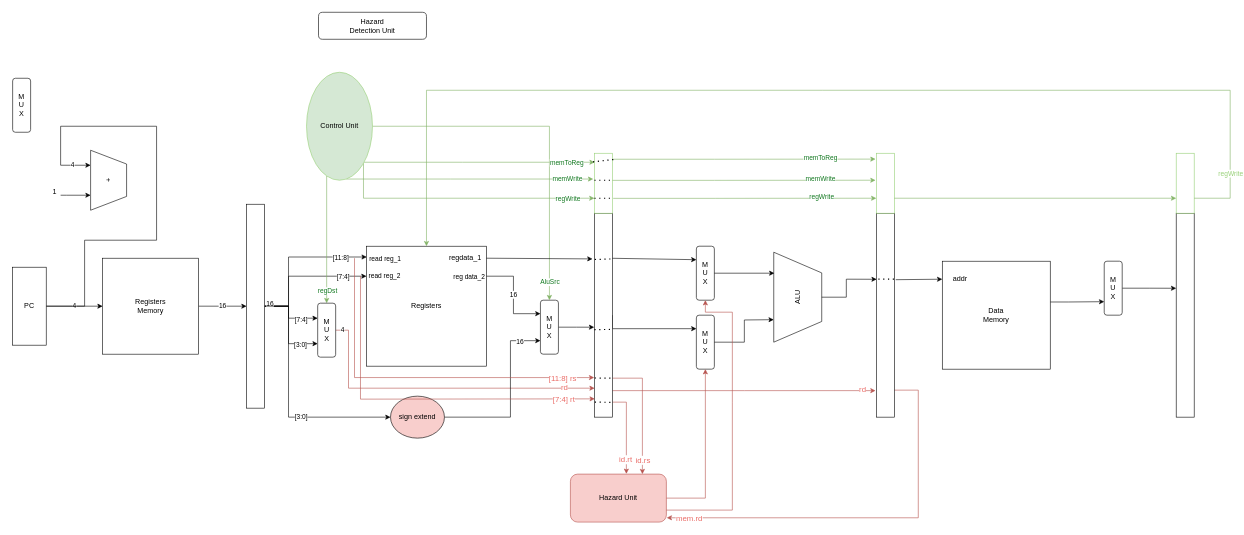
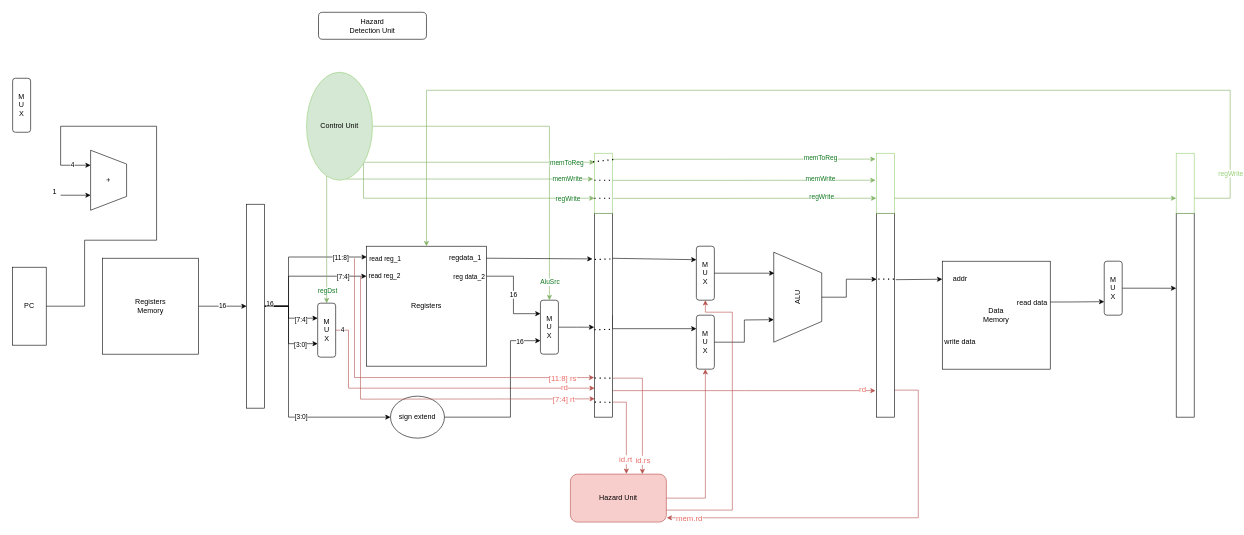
none -> (1032, 303)
(97, 306) -> none
none -> (960, 342)
(417, 417) -> (417, 417)
